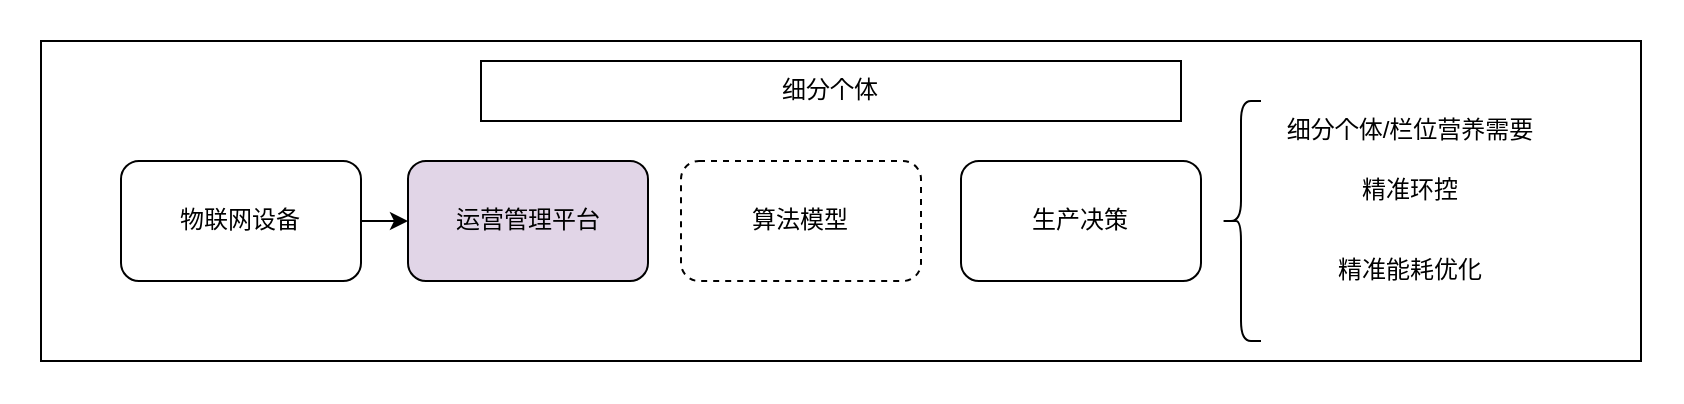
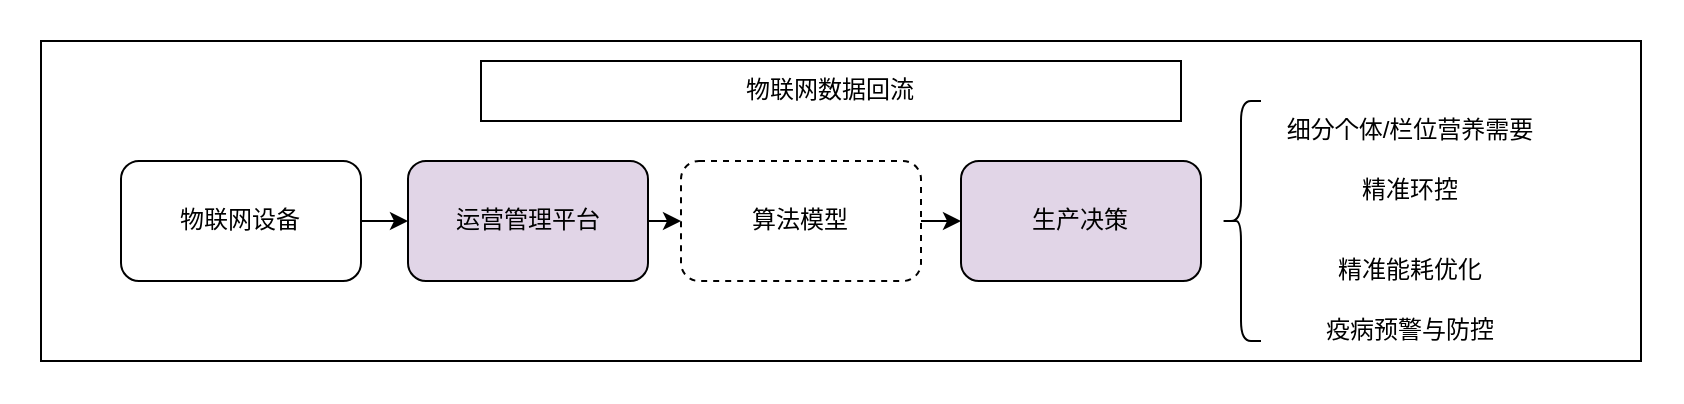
(831, 91) -> (831, 91)
none -> (658, 221)
none -> (934, 221)
(1081, 221) -> (1081, 221)
none -> (1411, 331)
